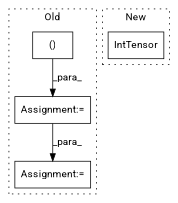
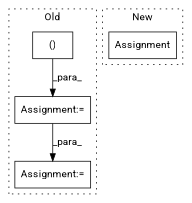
(136, 45) -> (143, 45)
